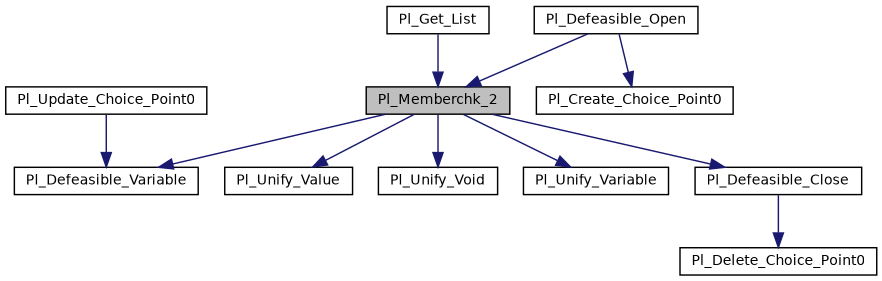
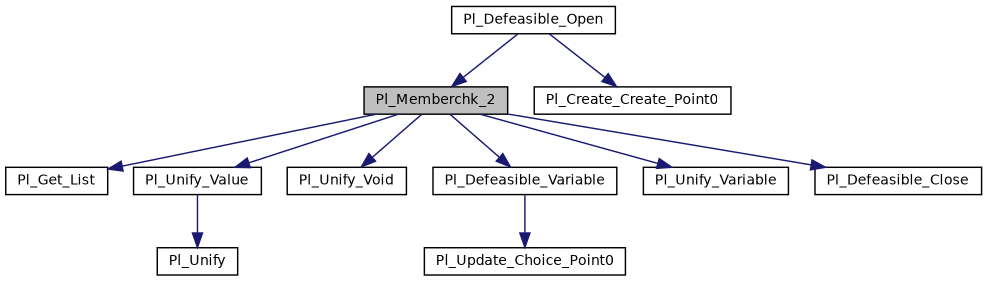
(438, 53) -> (249, 140)
(635, 101) -> (633, 101)
(106, 134) -> (525, 214)
none -> (197, 261)
(778, 261) -> none
